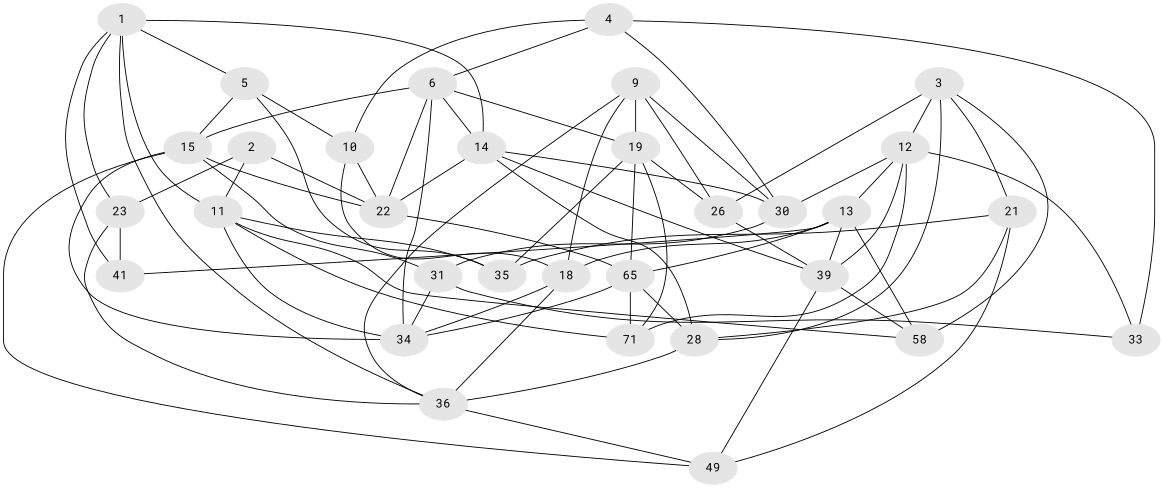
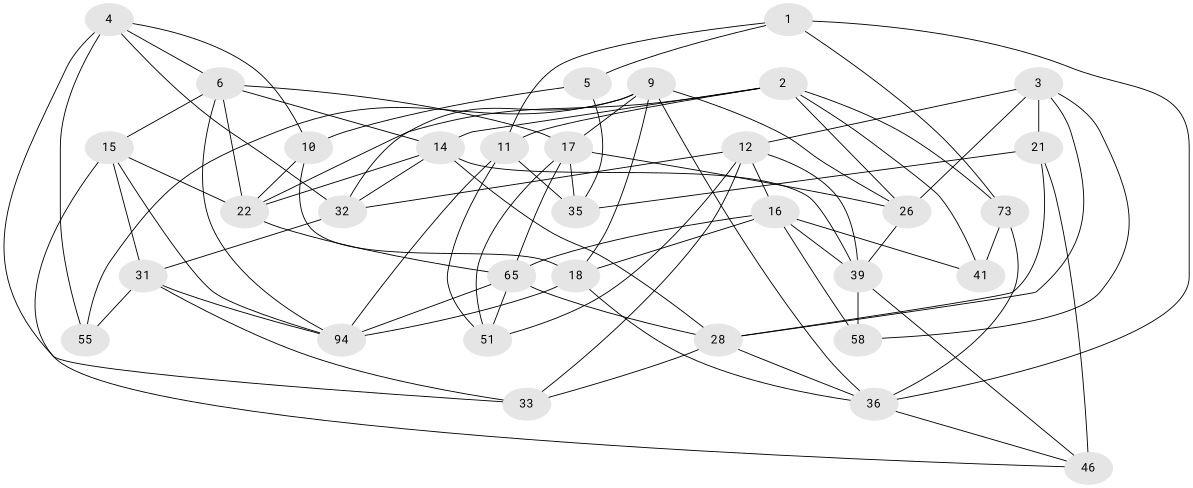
(343, 31) -> (579, 116)
(216, 116) -> none
(66, 146) -> (897, 161)
(636, 148) -> (569, 148)
none -> (845, 148)
(120, 212) -> (1005, 212)
(783, 212) -> (343, 212)
(847, 212) -> (775, 212)
(491, 302) -> none
none -> (85, 340)
(404, 340) -> (342, 340)
(630, 340) -> (488, 340)
none -> (624, 375)
(713, 468) -> (1089, 468)
